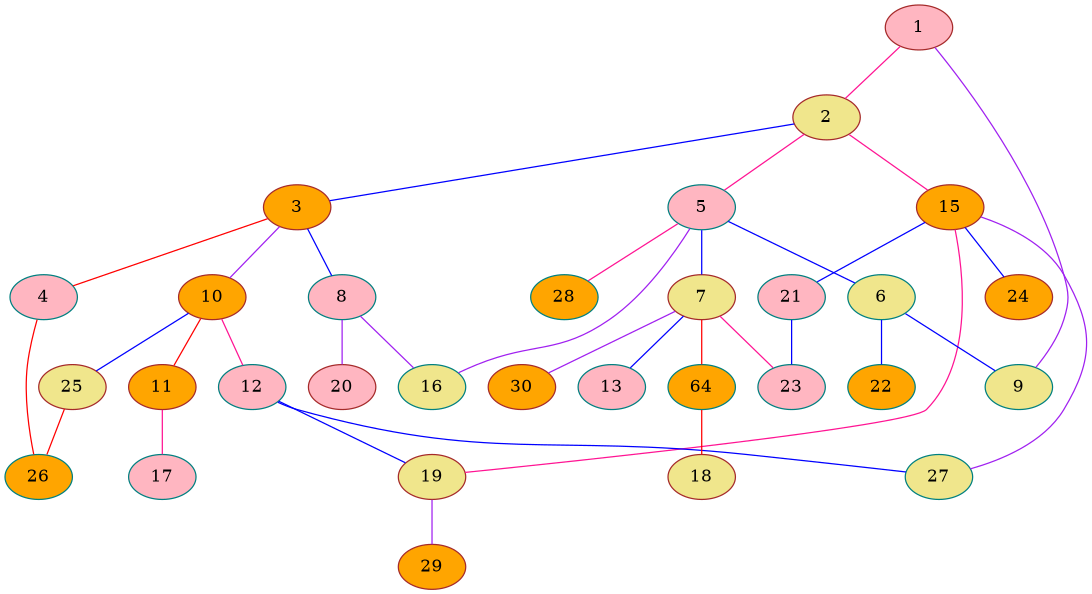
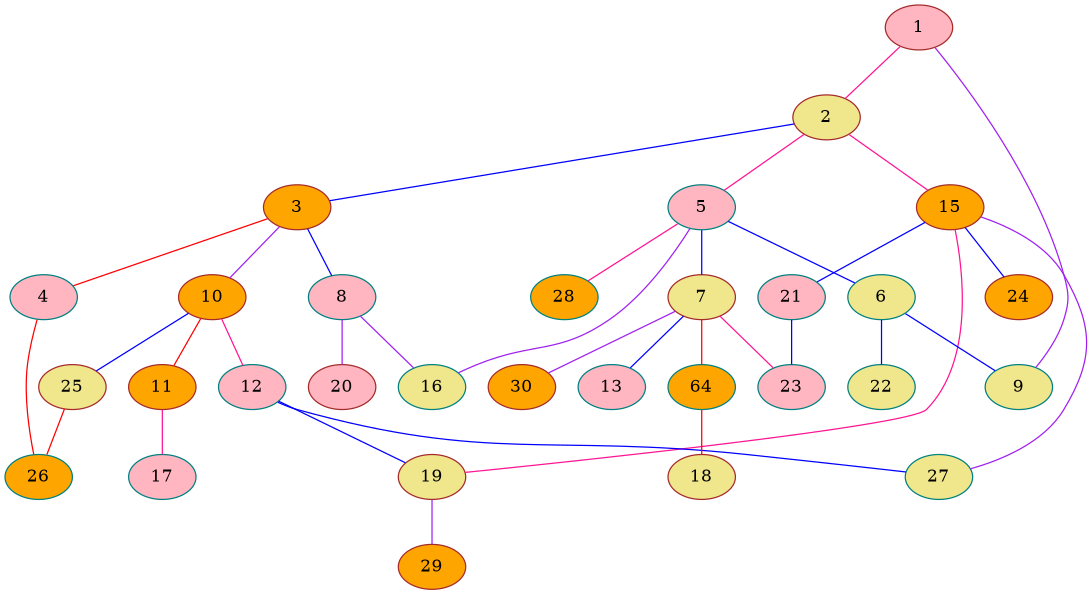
(882, 387) -> (882, 387)
